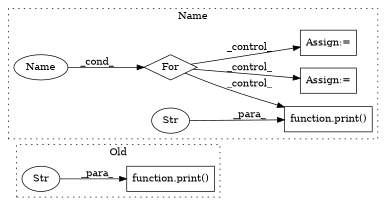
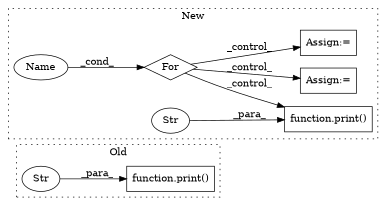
(193, 16) -> (193, 16)
